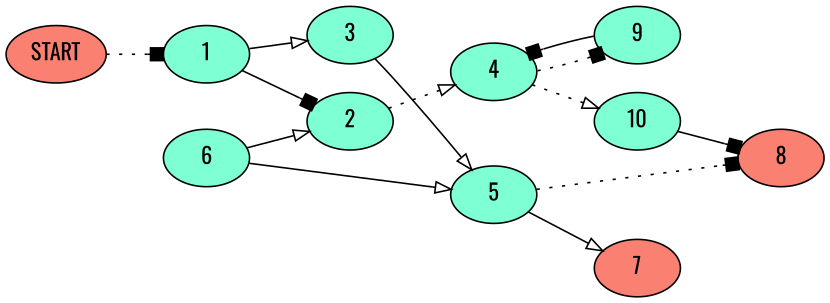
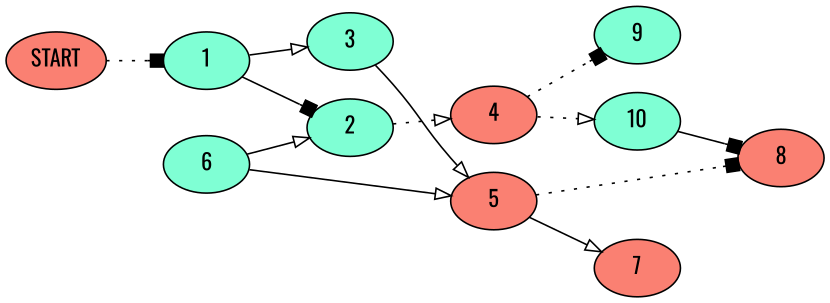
(568, 42) -> none
(494, 72) -> (494, 115)
(494, 195) -> (494, 201)
